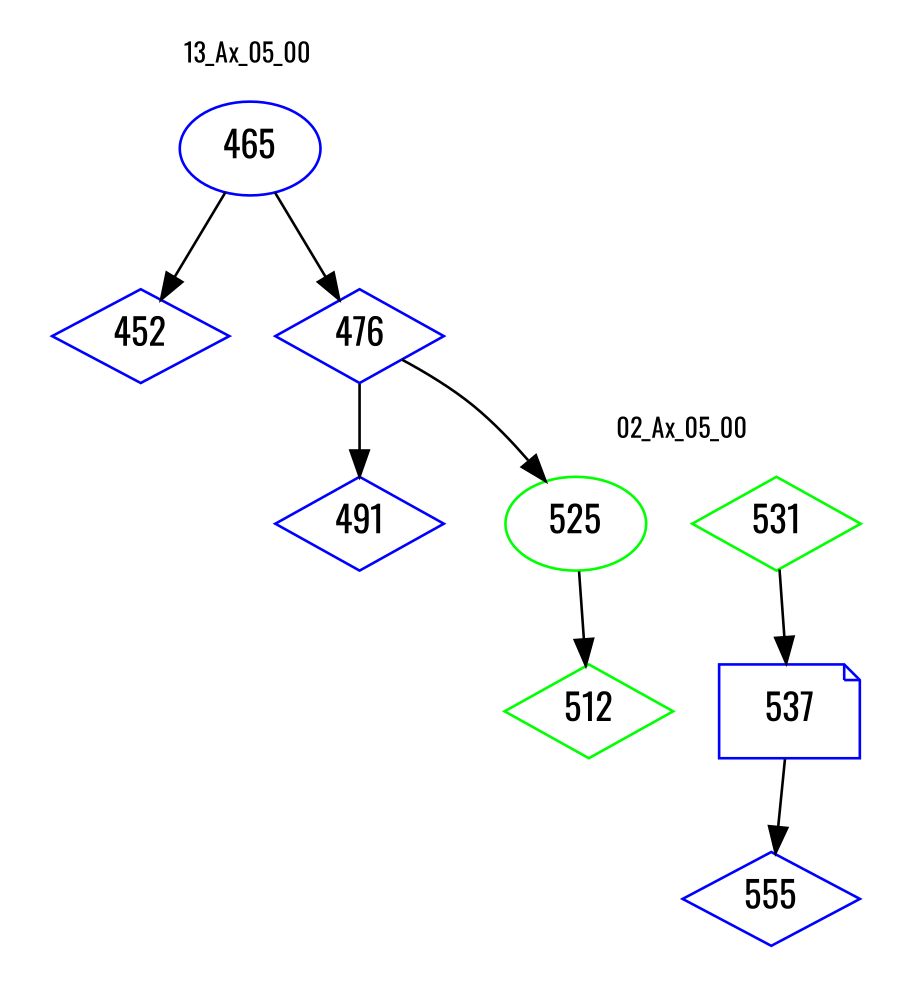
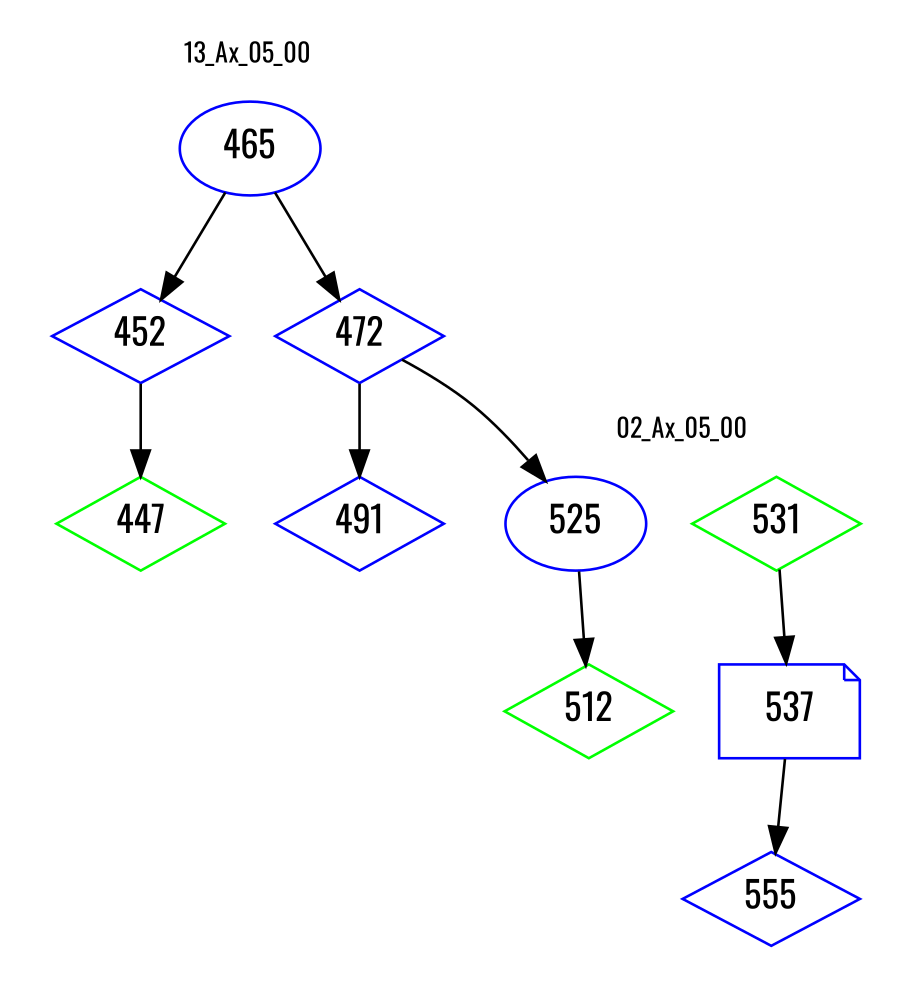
(360, 336) -> (360, 336)
none -> (141, 524)
(576, 524) -> (576, 524)
